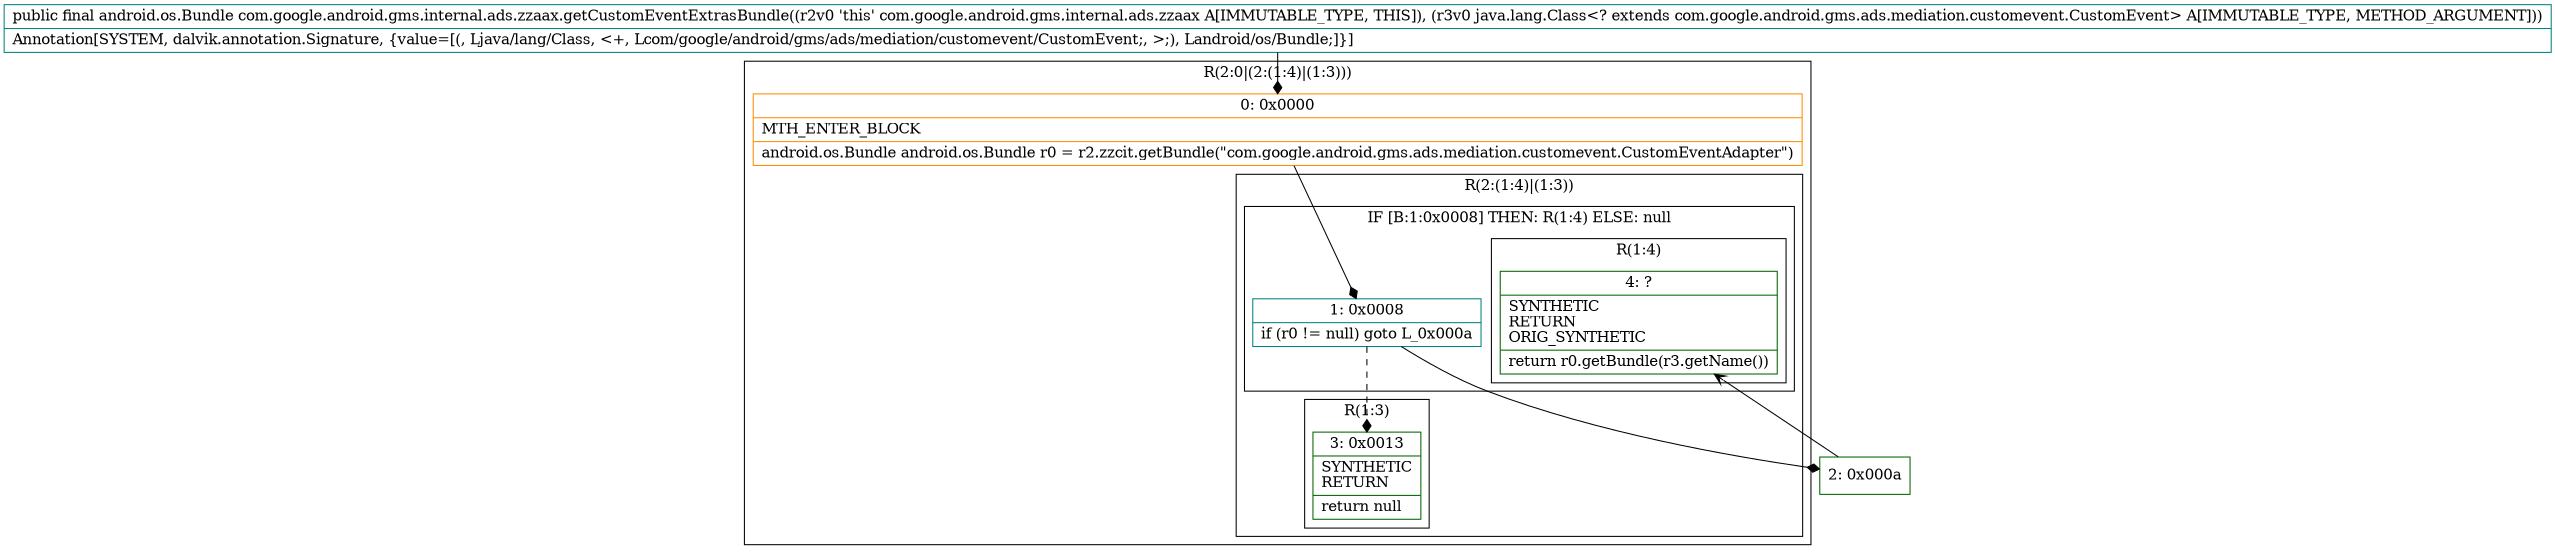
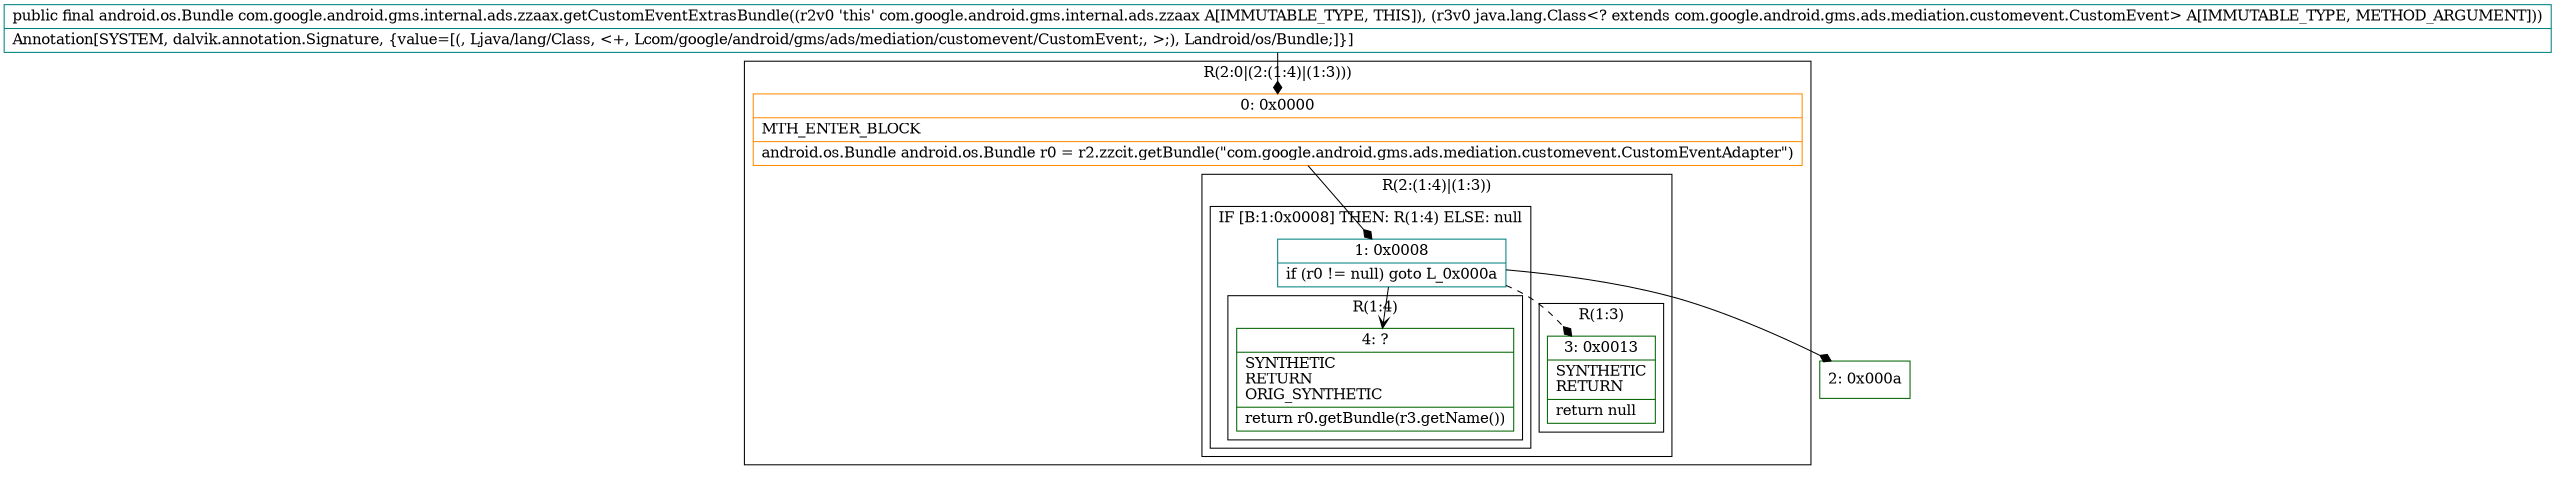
(1781, 419) -> (1386, 302)
